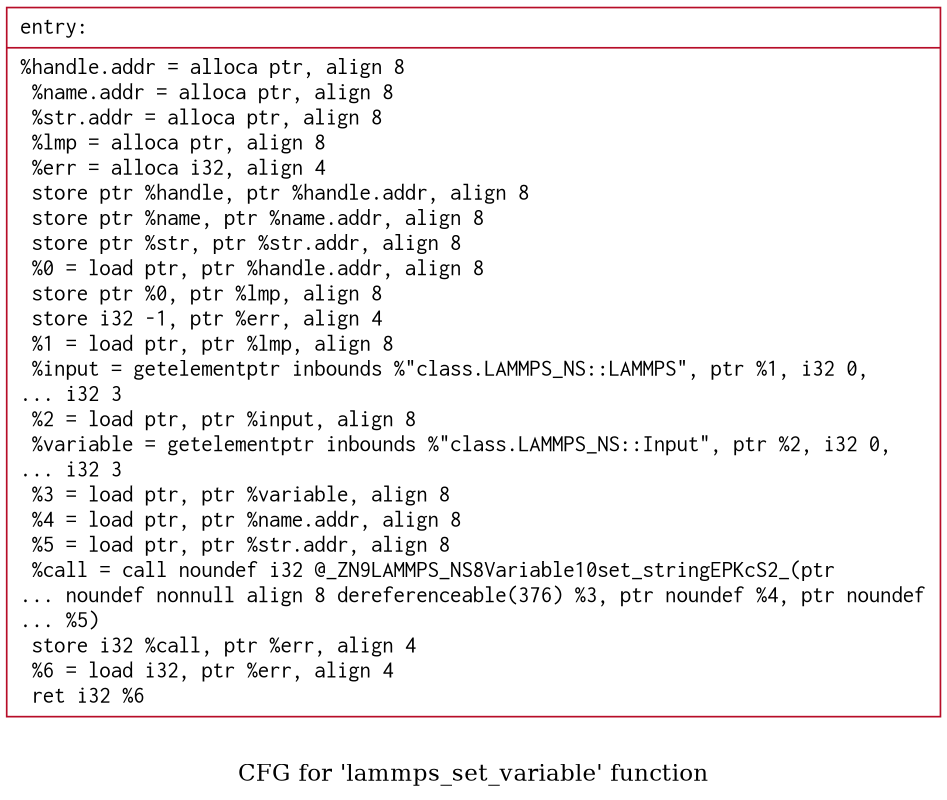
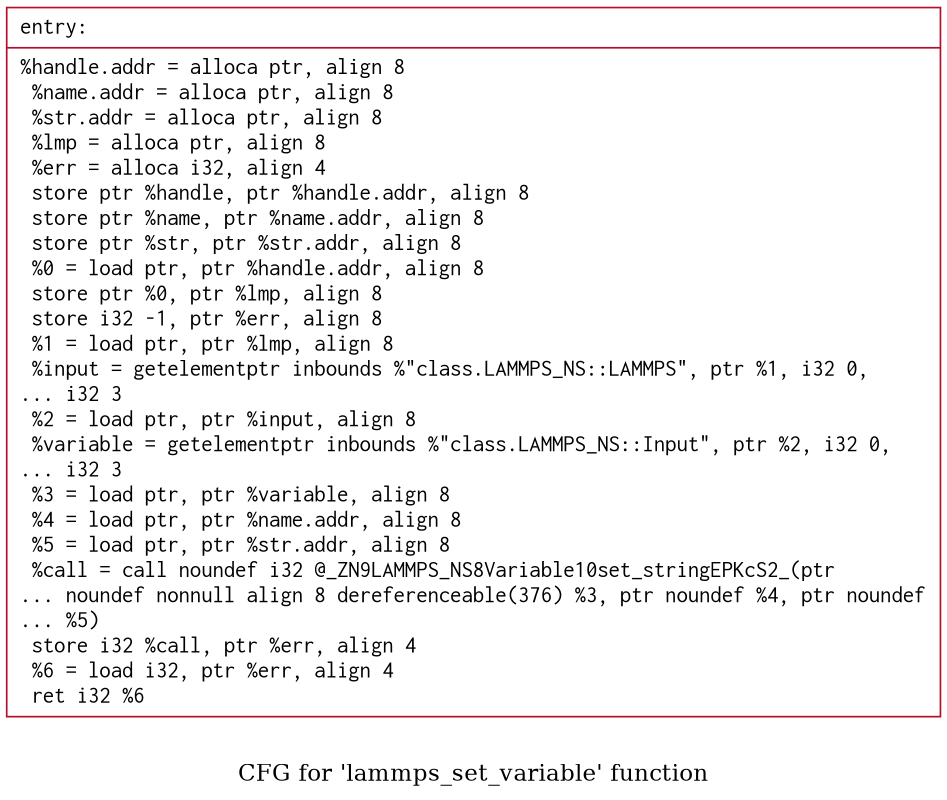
(202, 319) -> (202, 319)
